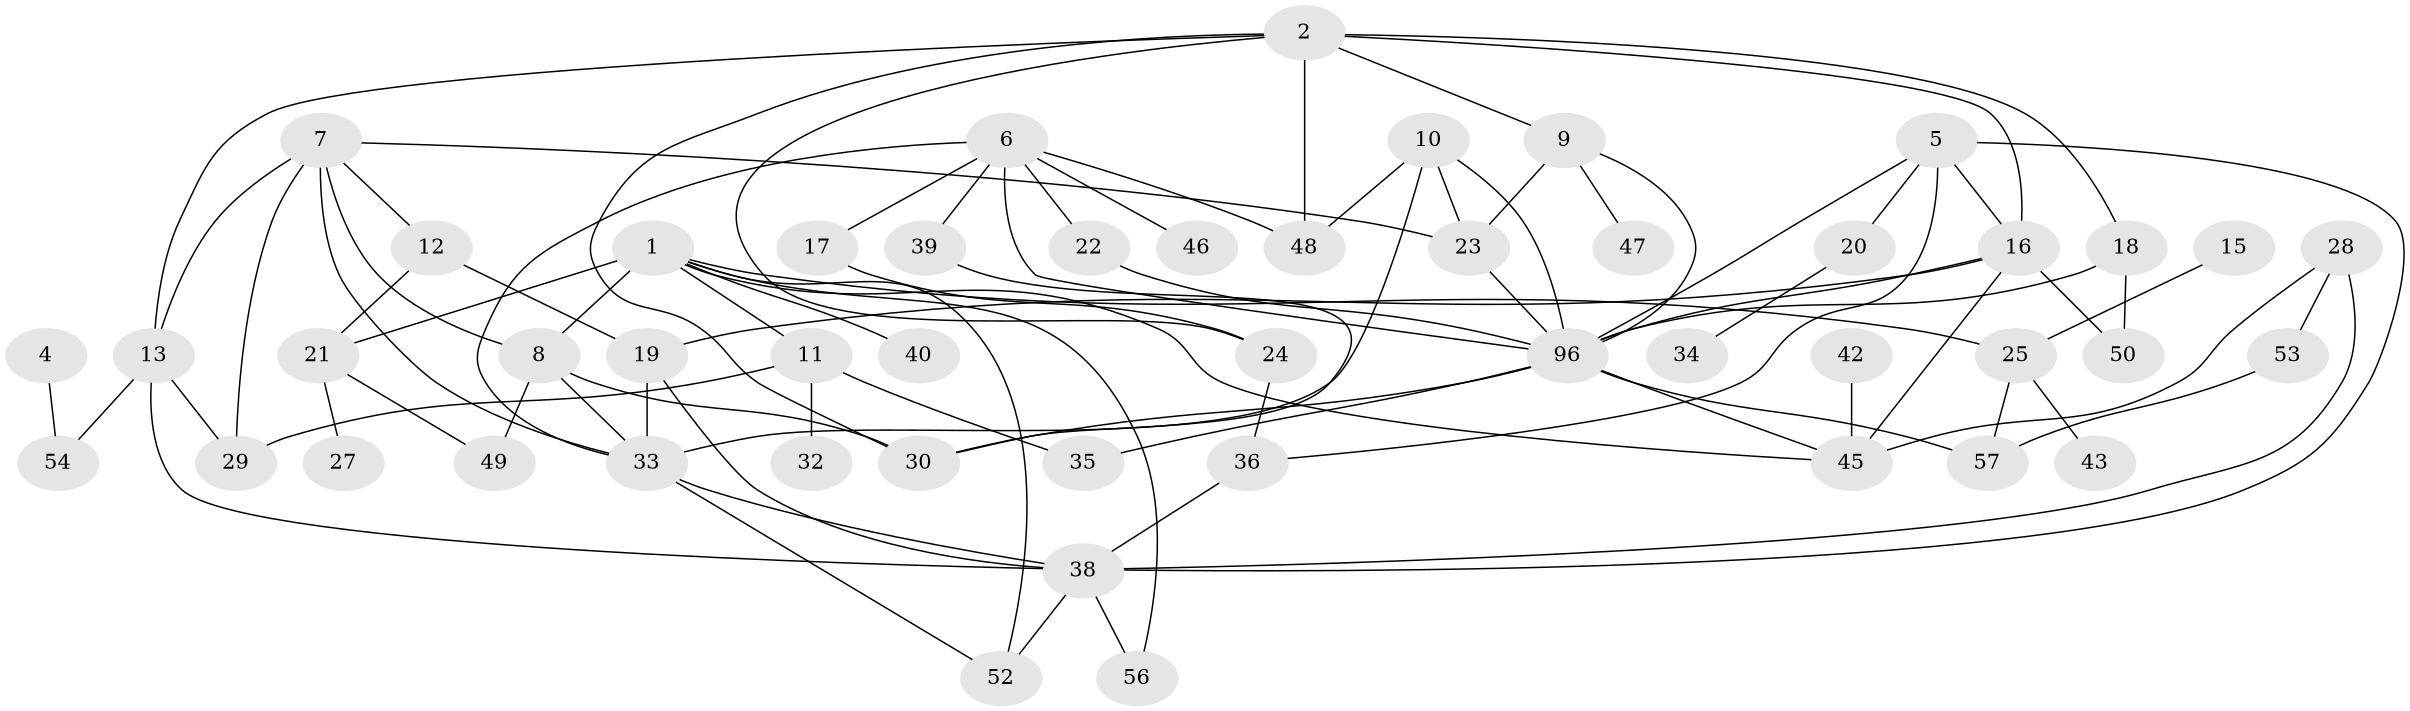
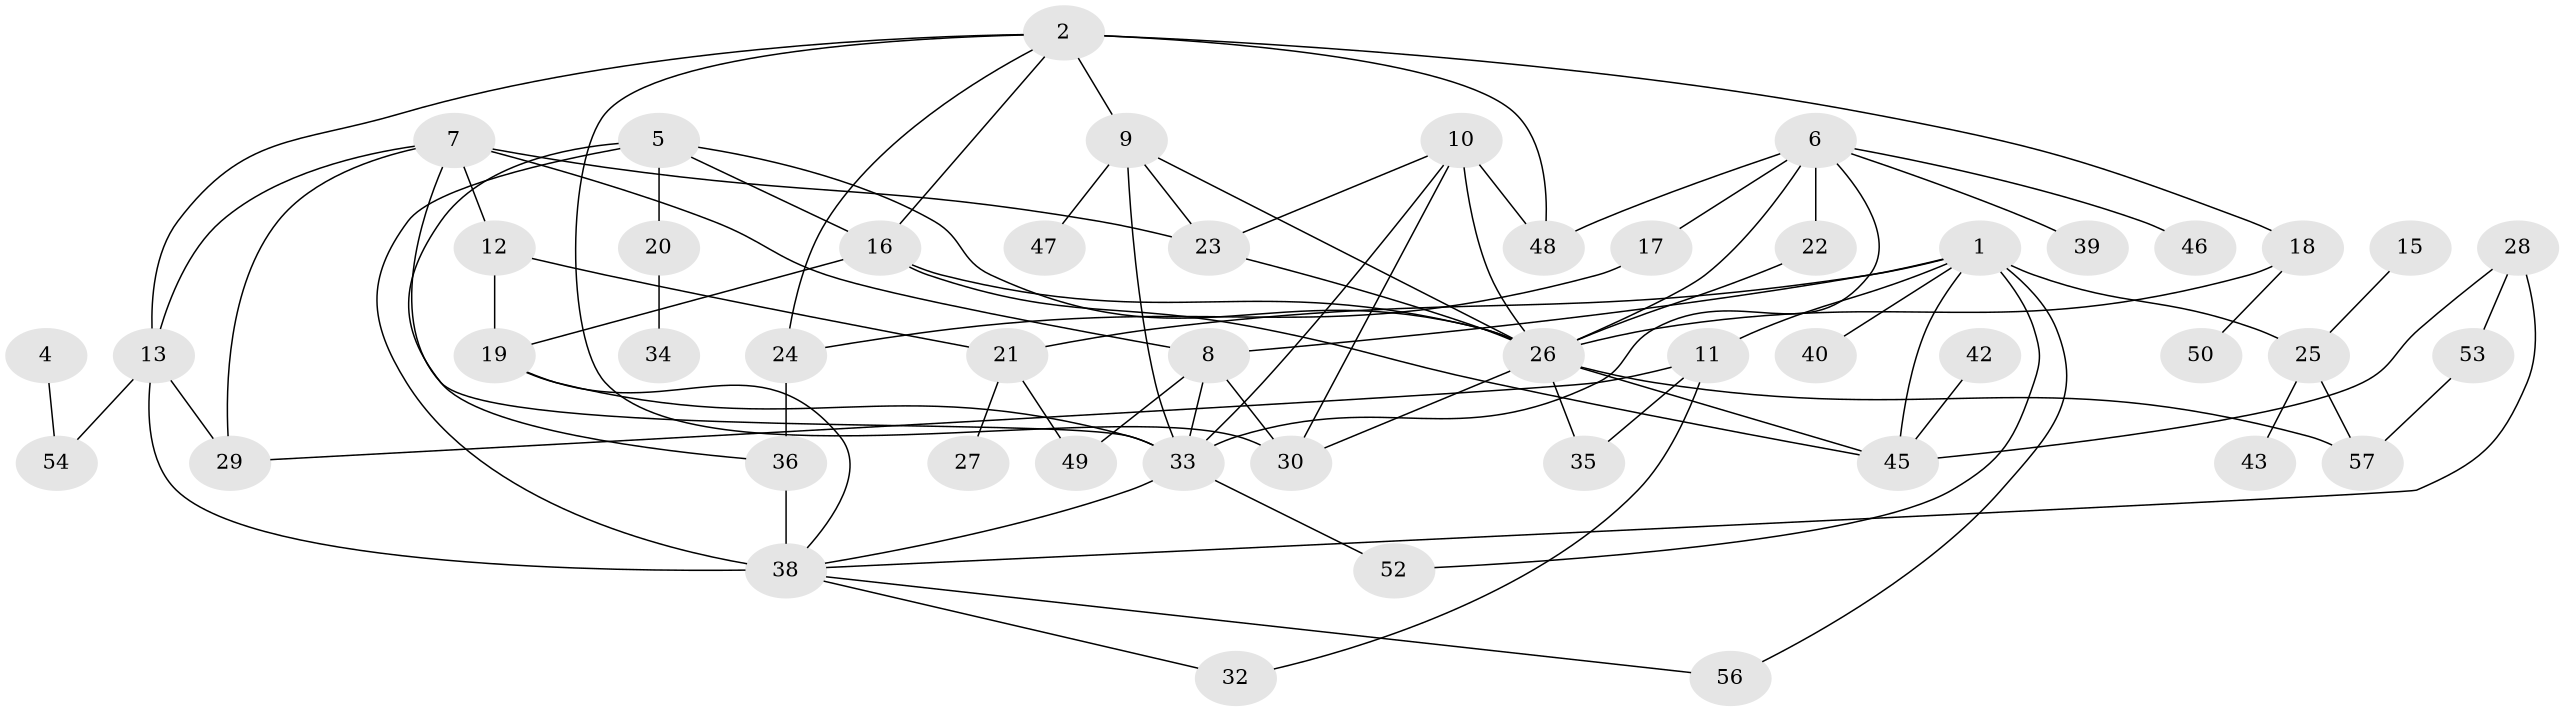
none -> (1139, 291)
(2071, 302) -> none
(1348, 350) -> (1362, 329)
(1568, 356) -> (1544, 356)
(1042, 625) -> (1011, 625)
